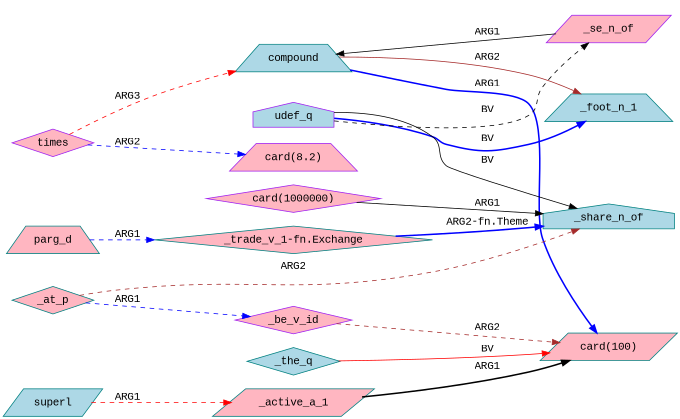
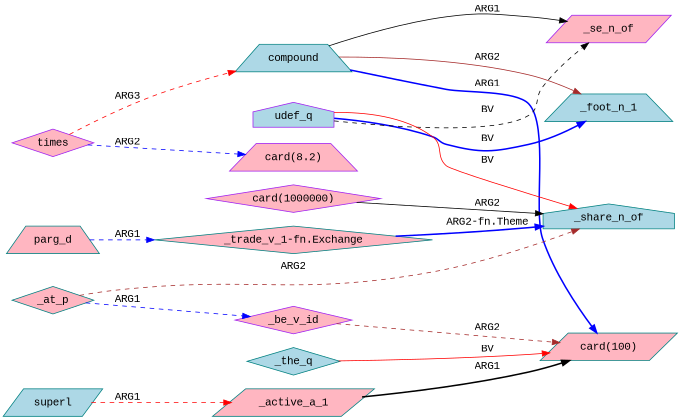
(450, 44) -> (443, 17)
(444, 163) -> (444, 163)
(488, 203) -> (488, 203)
